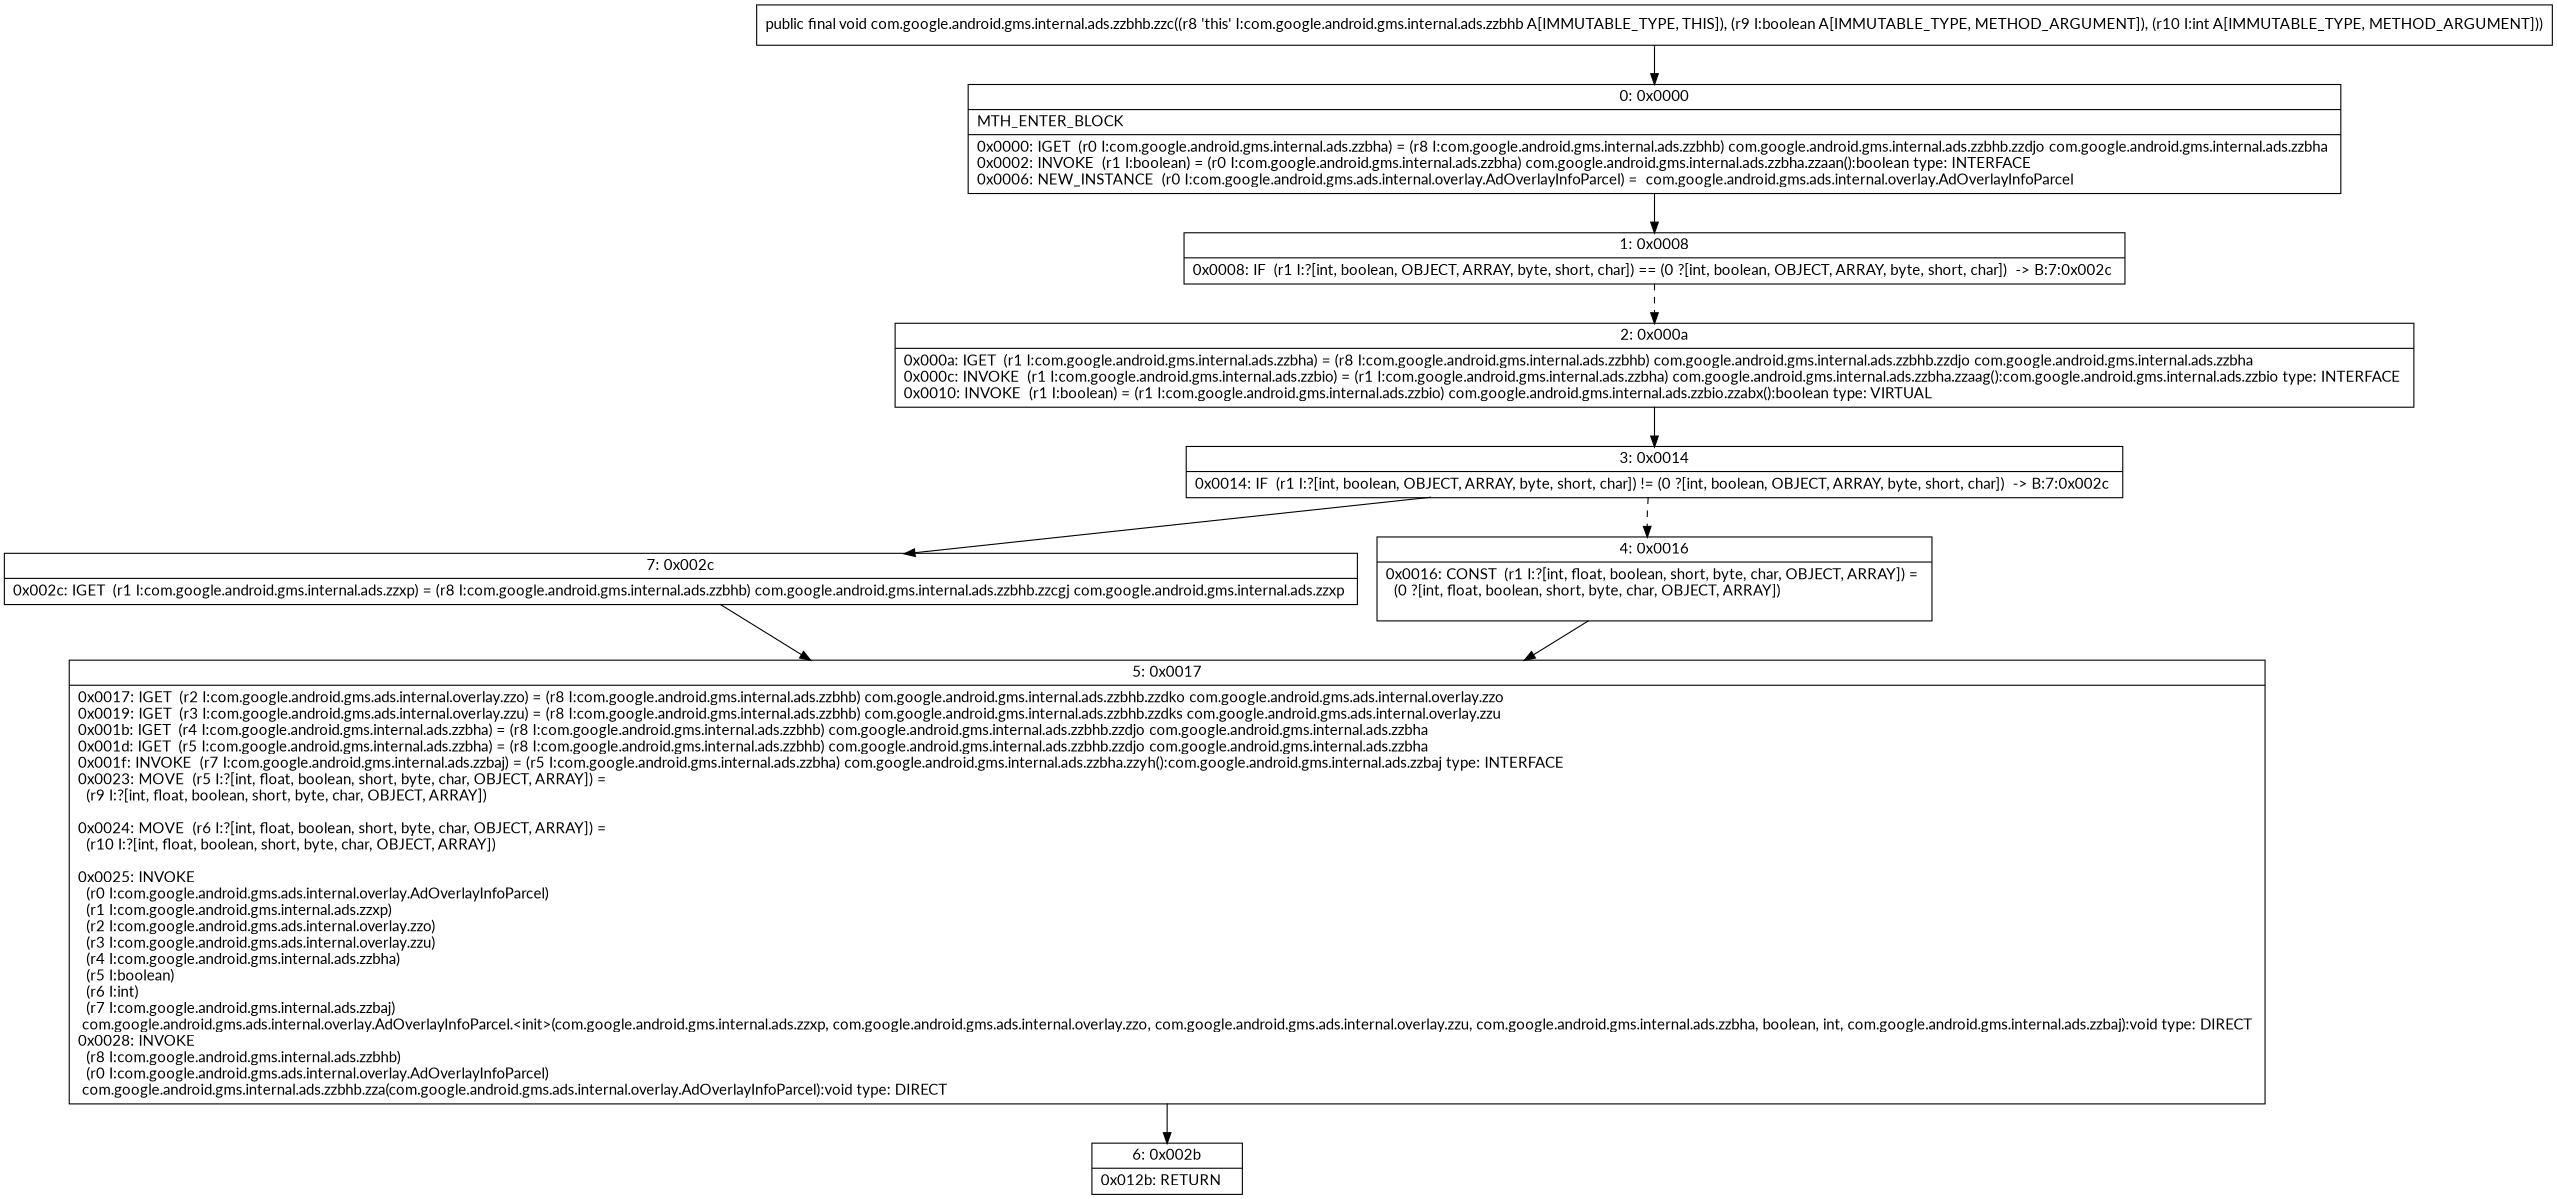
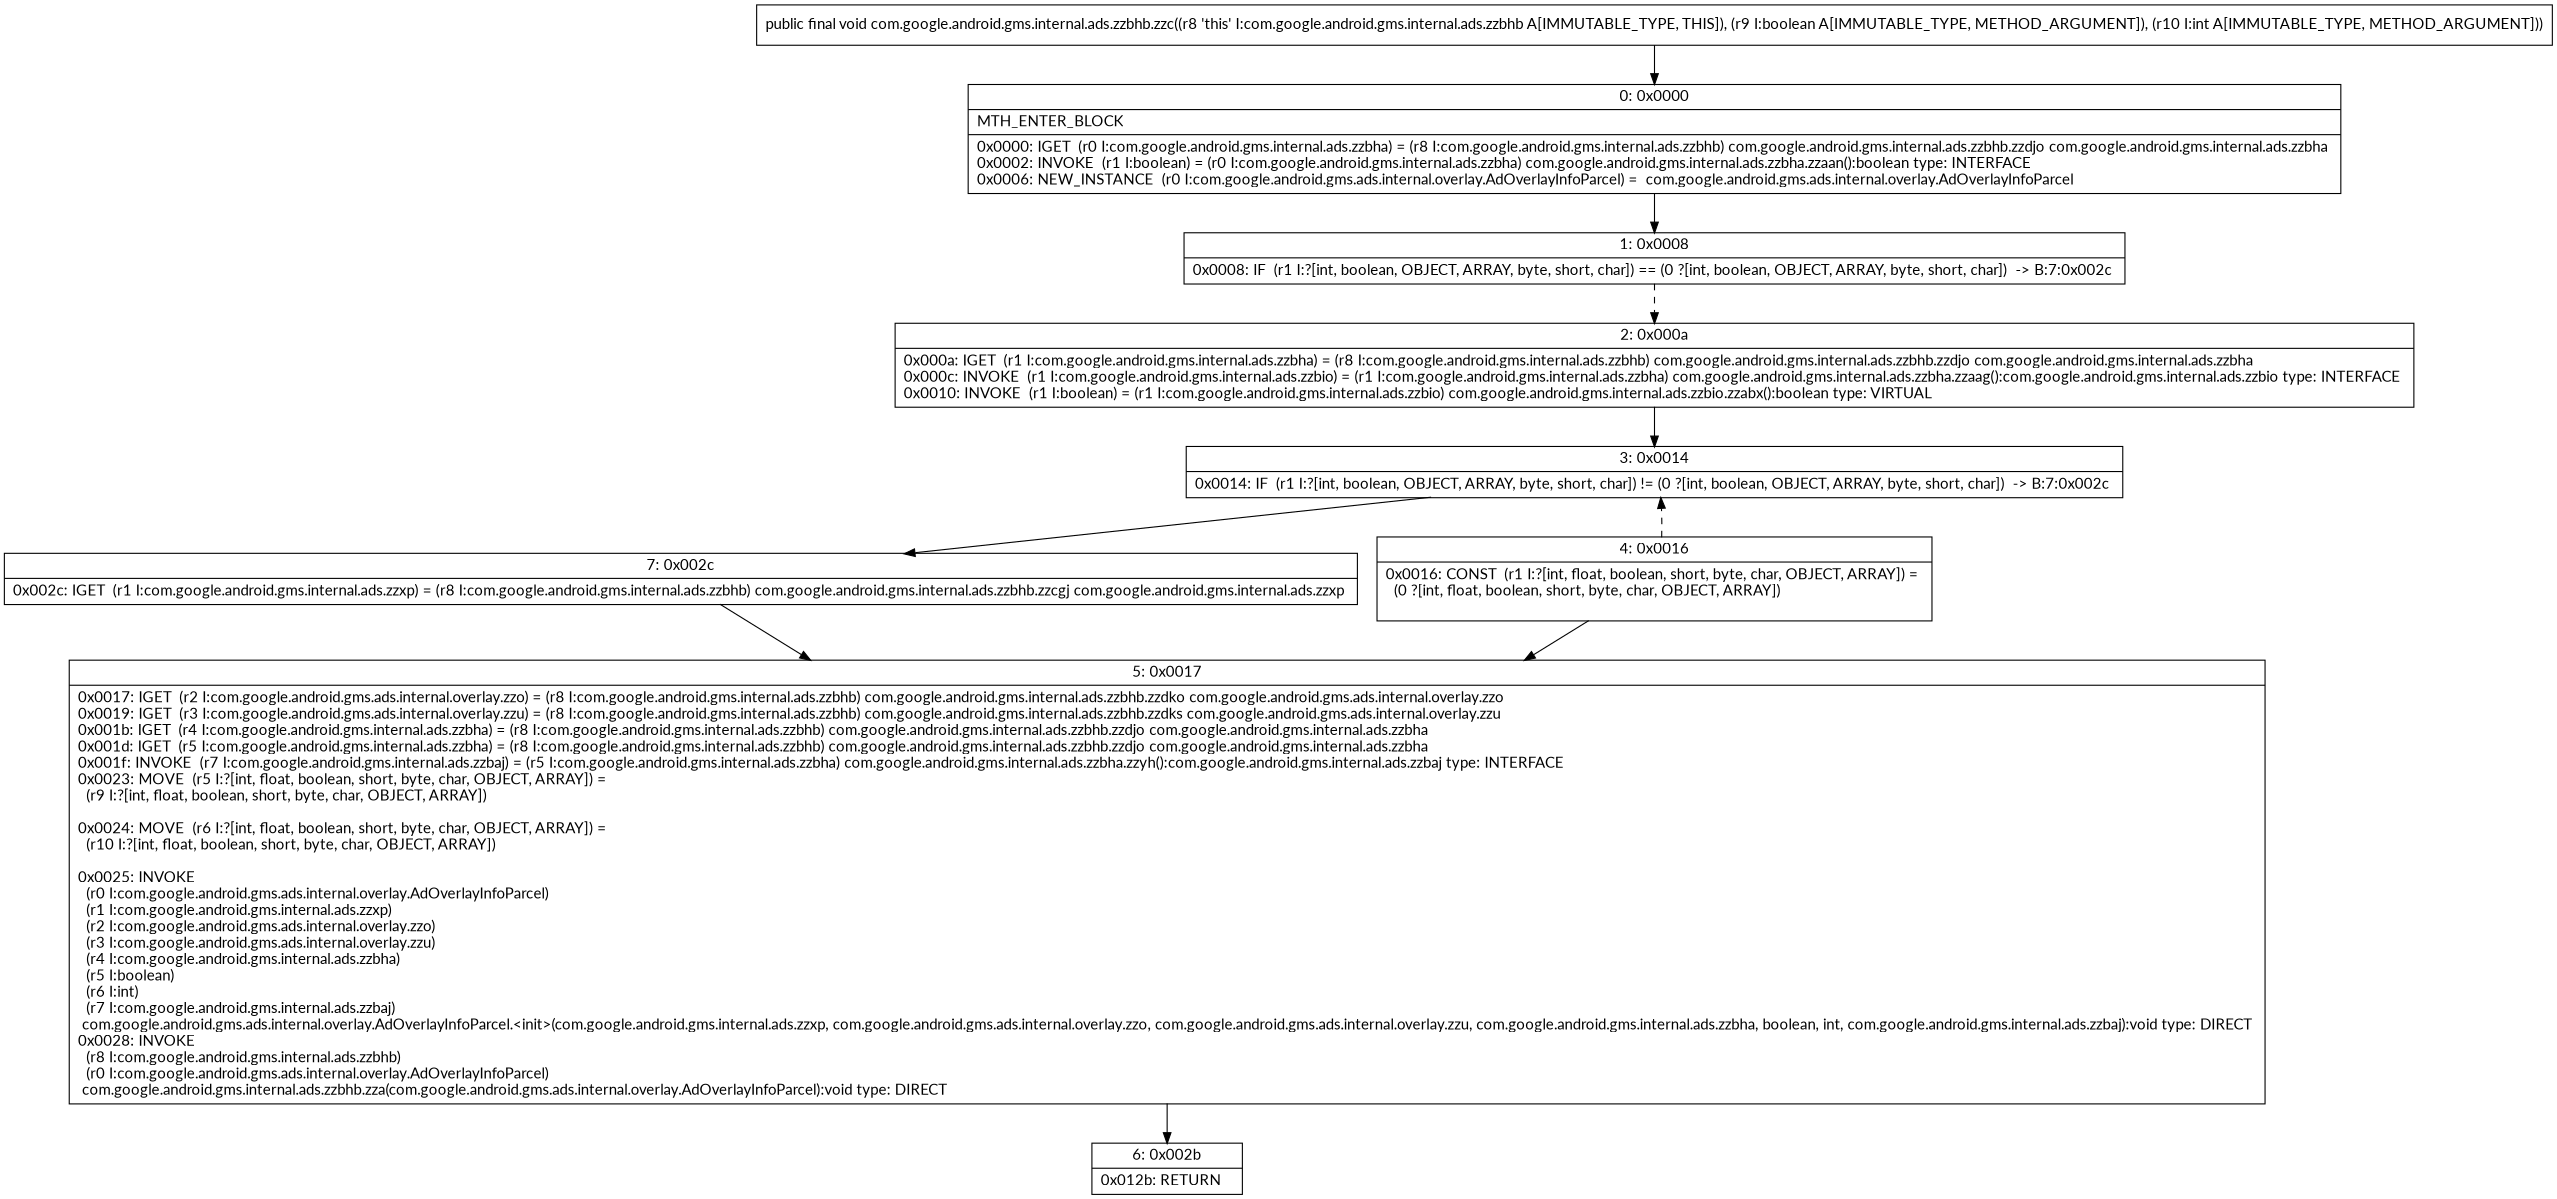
(1647, 512) -> (1662, 523)
